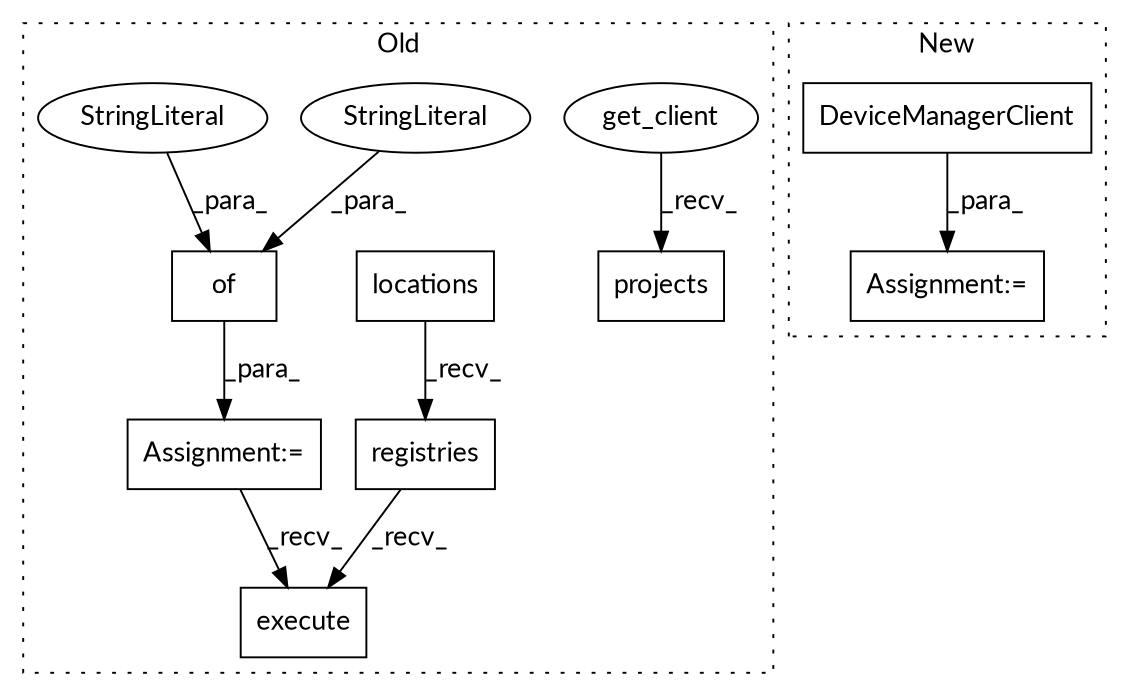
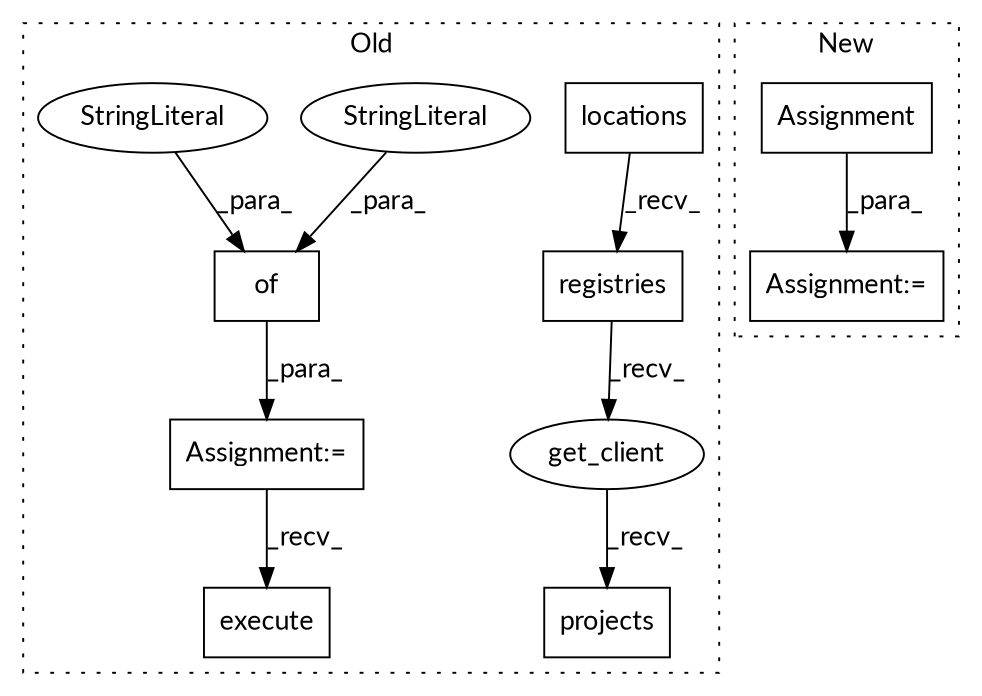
(947, 118) -> (847, 118)
(370, 531) -> (610, 361)
